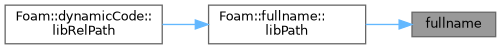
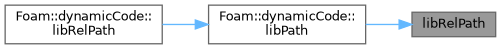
(287, 24) -> (287, 24)
(454, 24) -> (454, 24)
